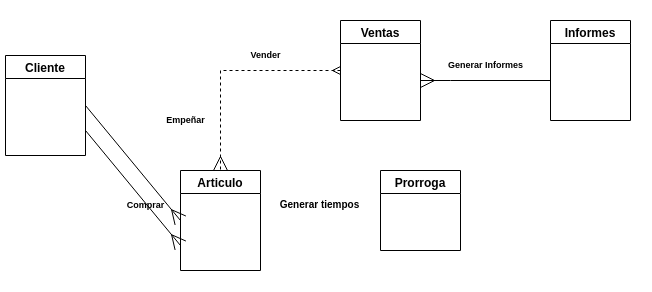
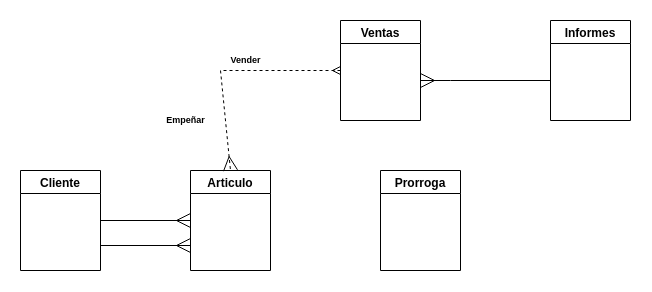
(266, 51) -> (246, 56)
(486, 61) -> none
(46, 106) -> (61, 221)
(146, 201) -> none
(319, 201) -> none
(421, 211) -> (421, 221)
(221, 221) -> (231, 221)
